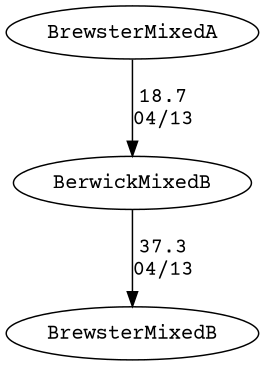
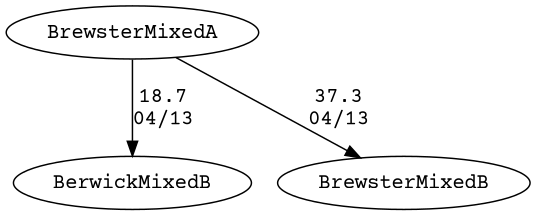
(132, 251) -> (262, 104)
